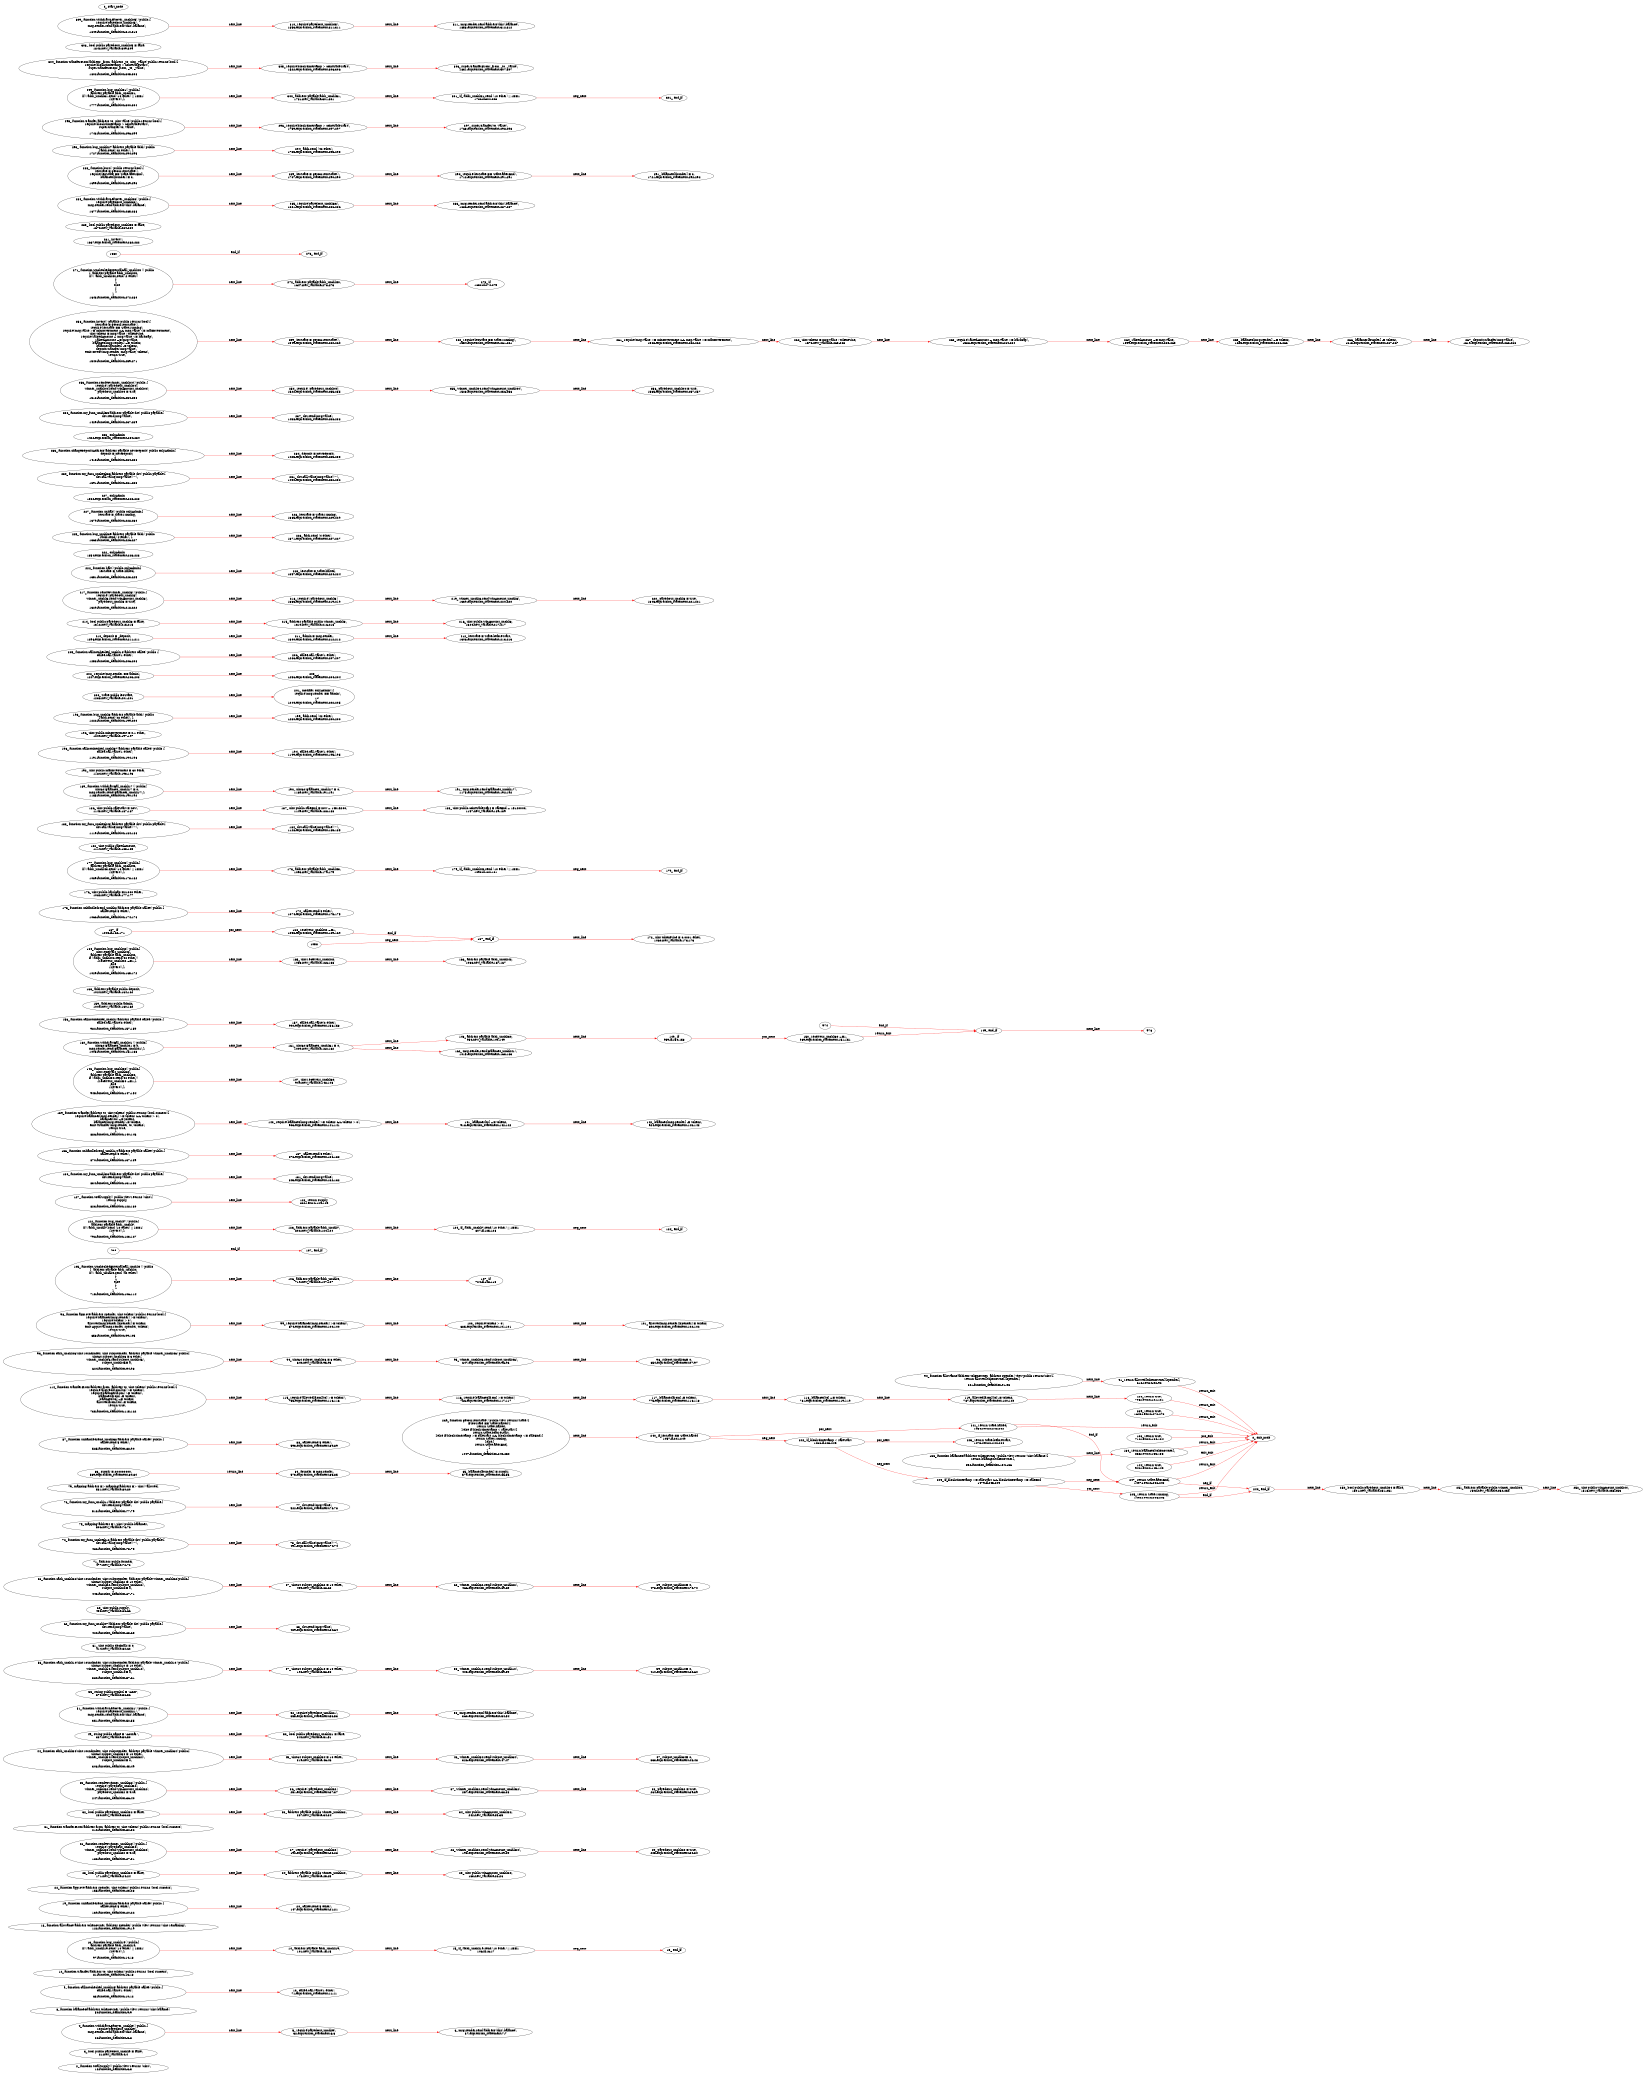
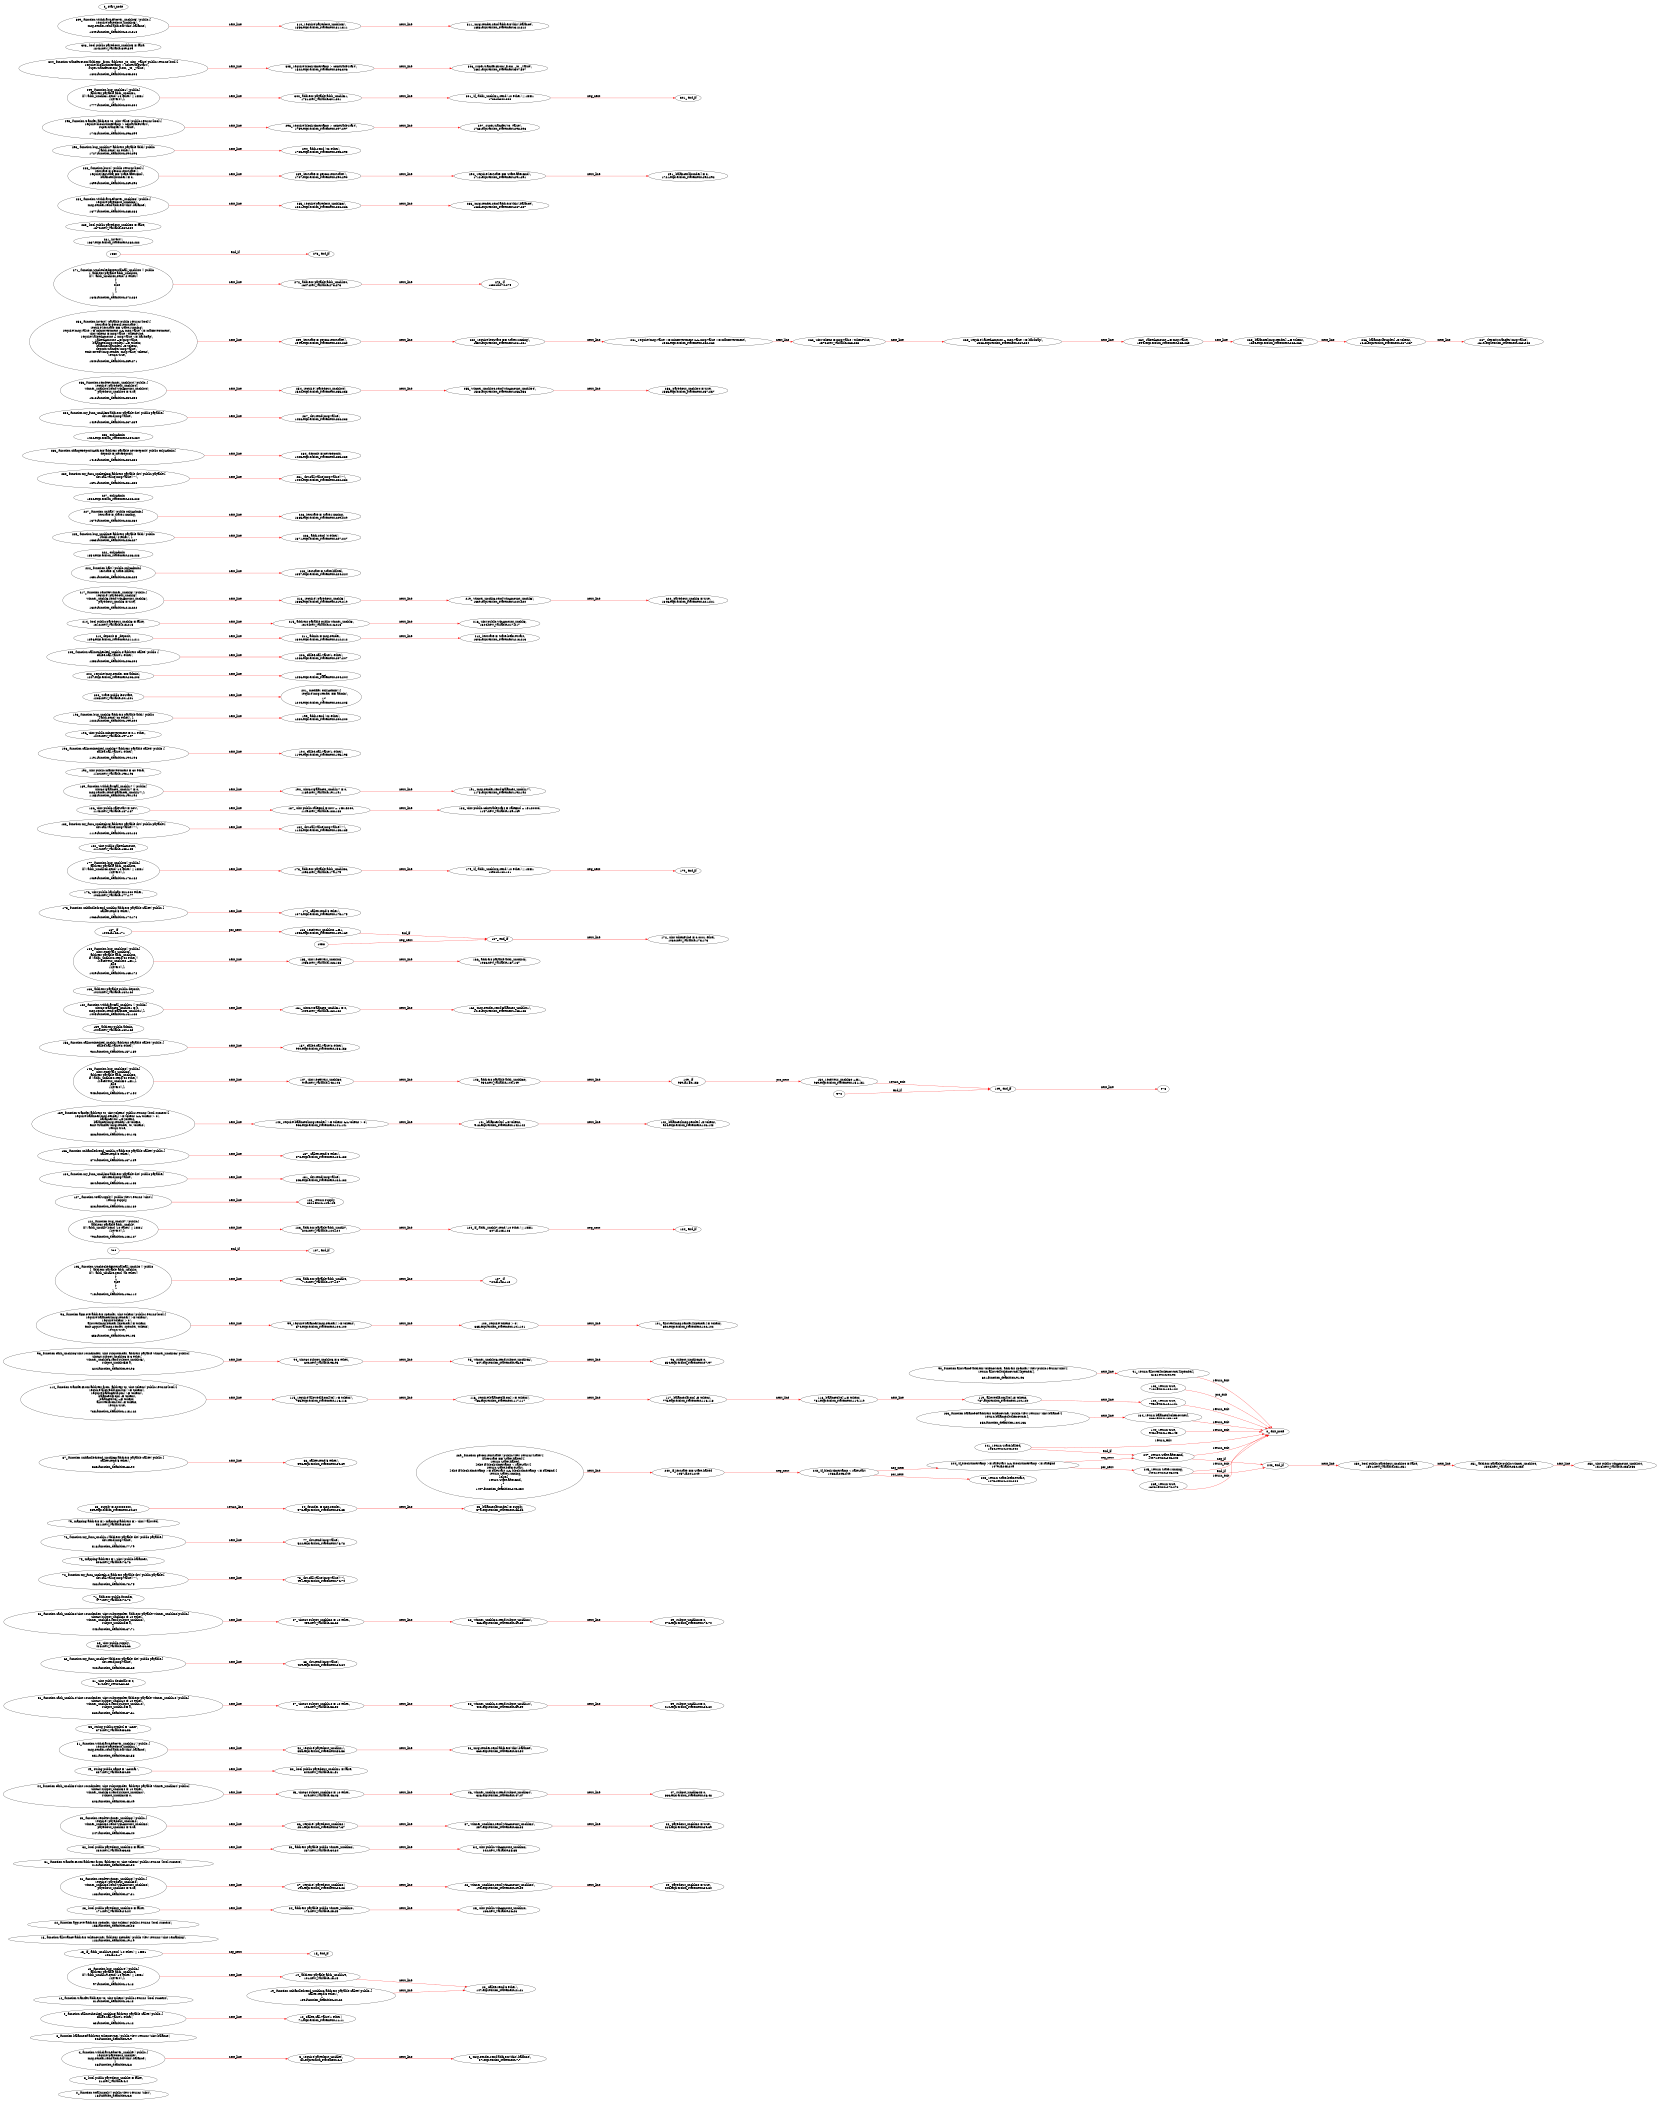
(398, 1043) -> (406, 1081)
(834, 1432) -> none
(1207, 1453) -> (1221, 1430)
(113, 1648) -> (113, 1683)
(394, 1950) -> (411, 1983)
